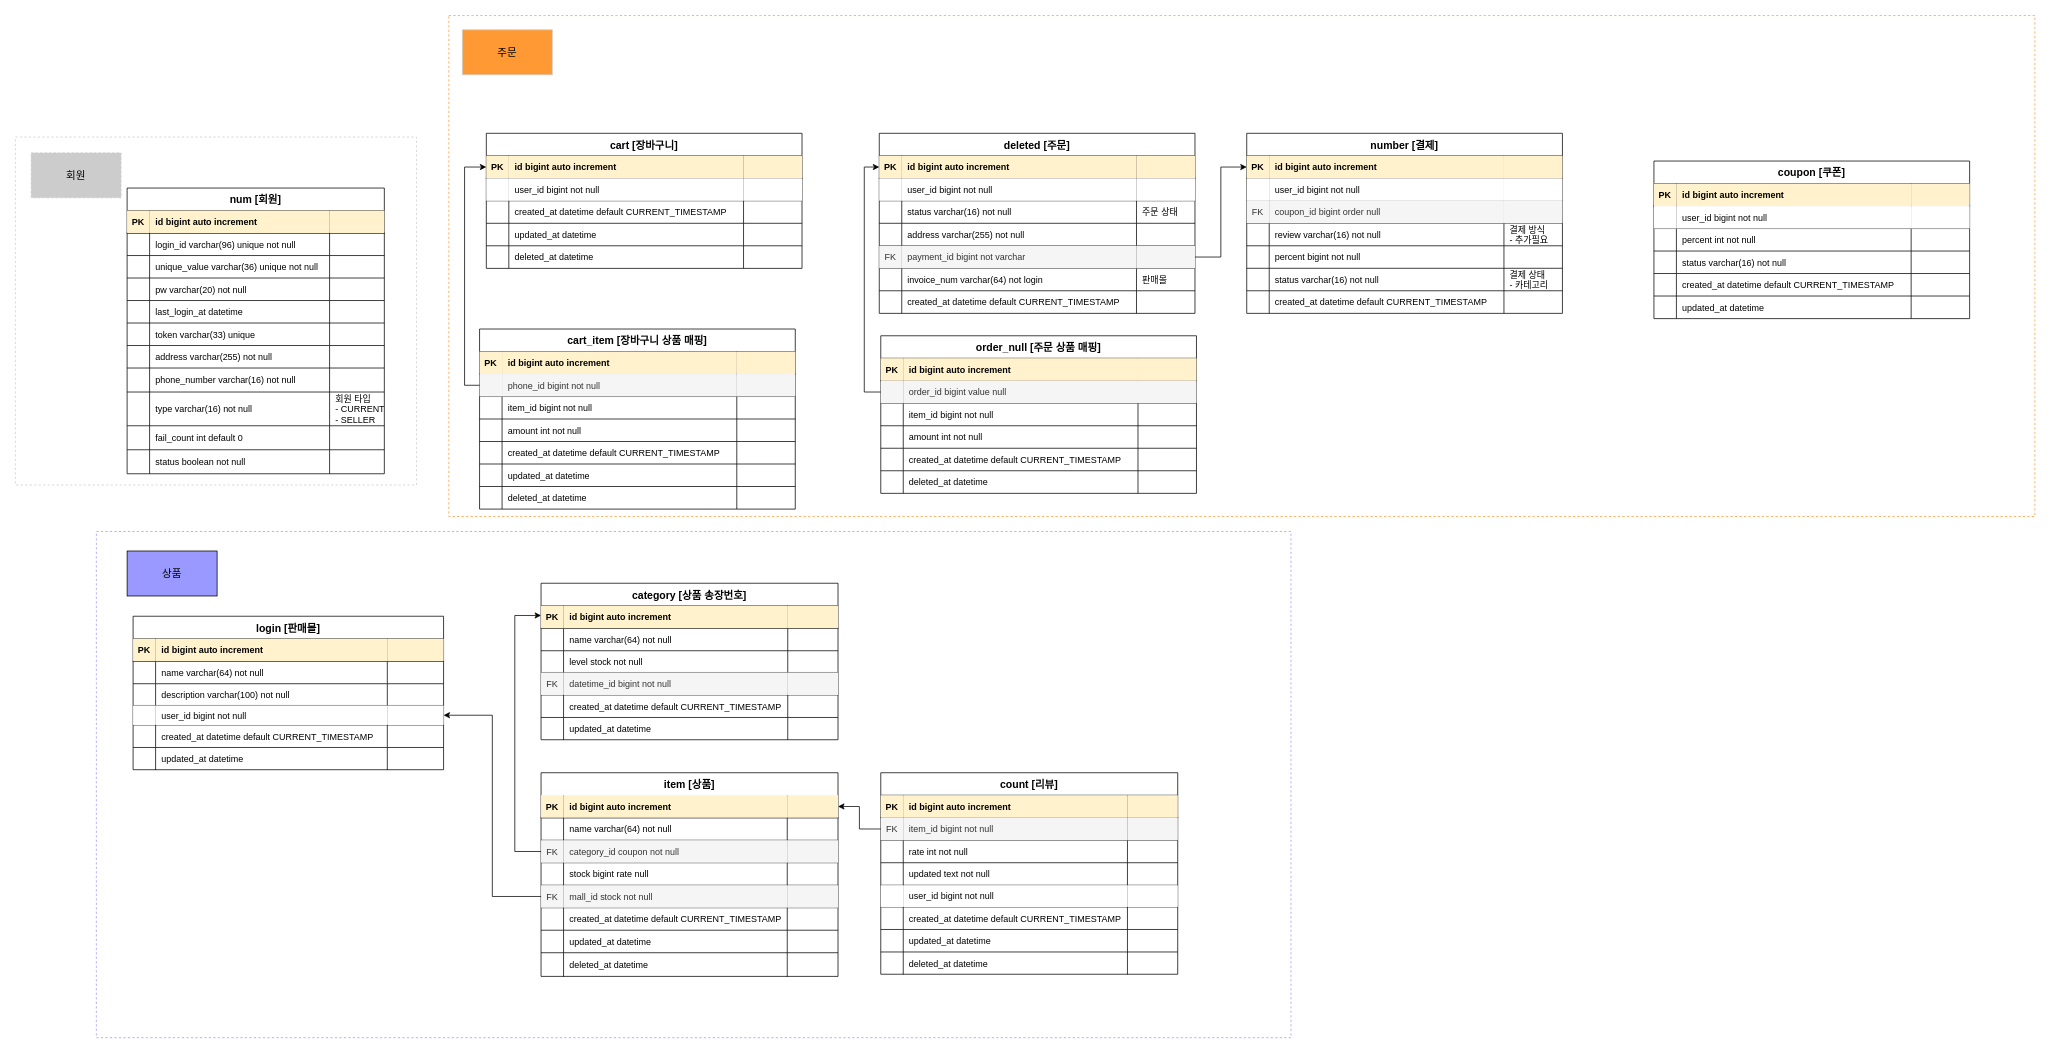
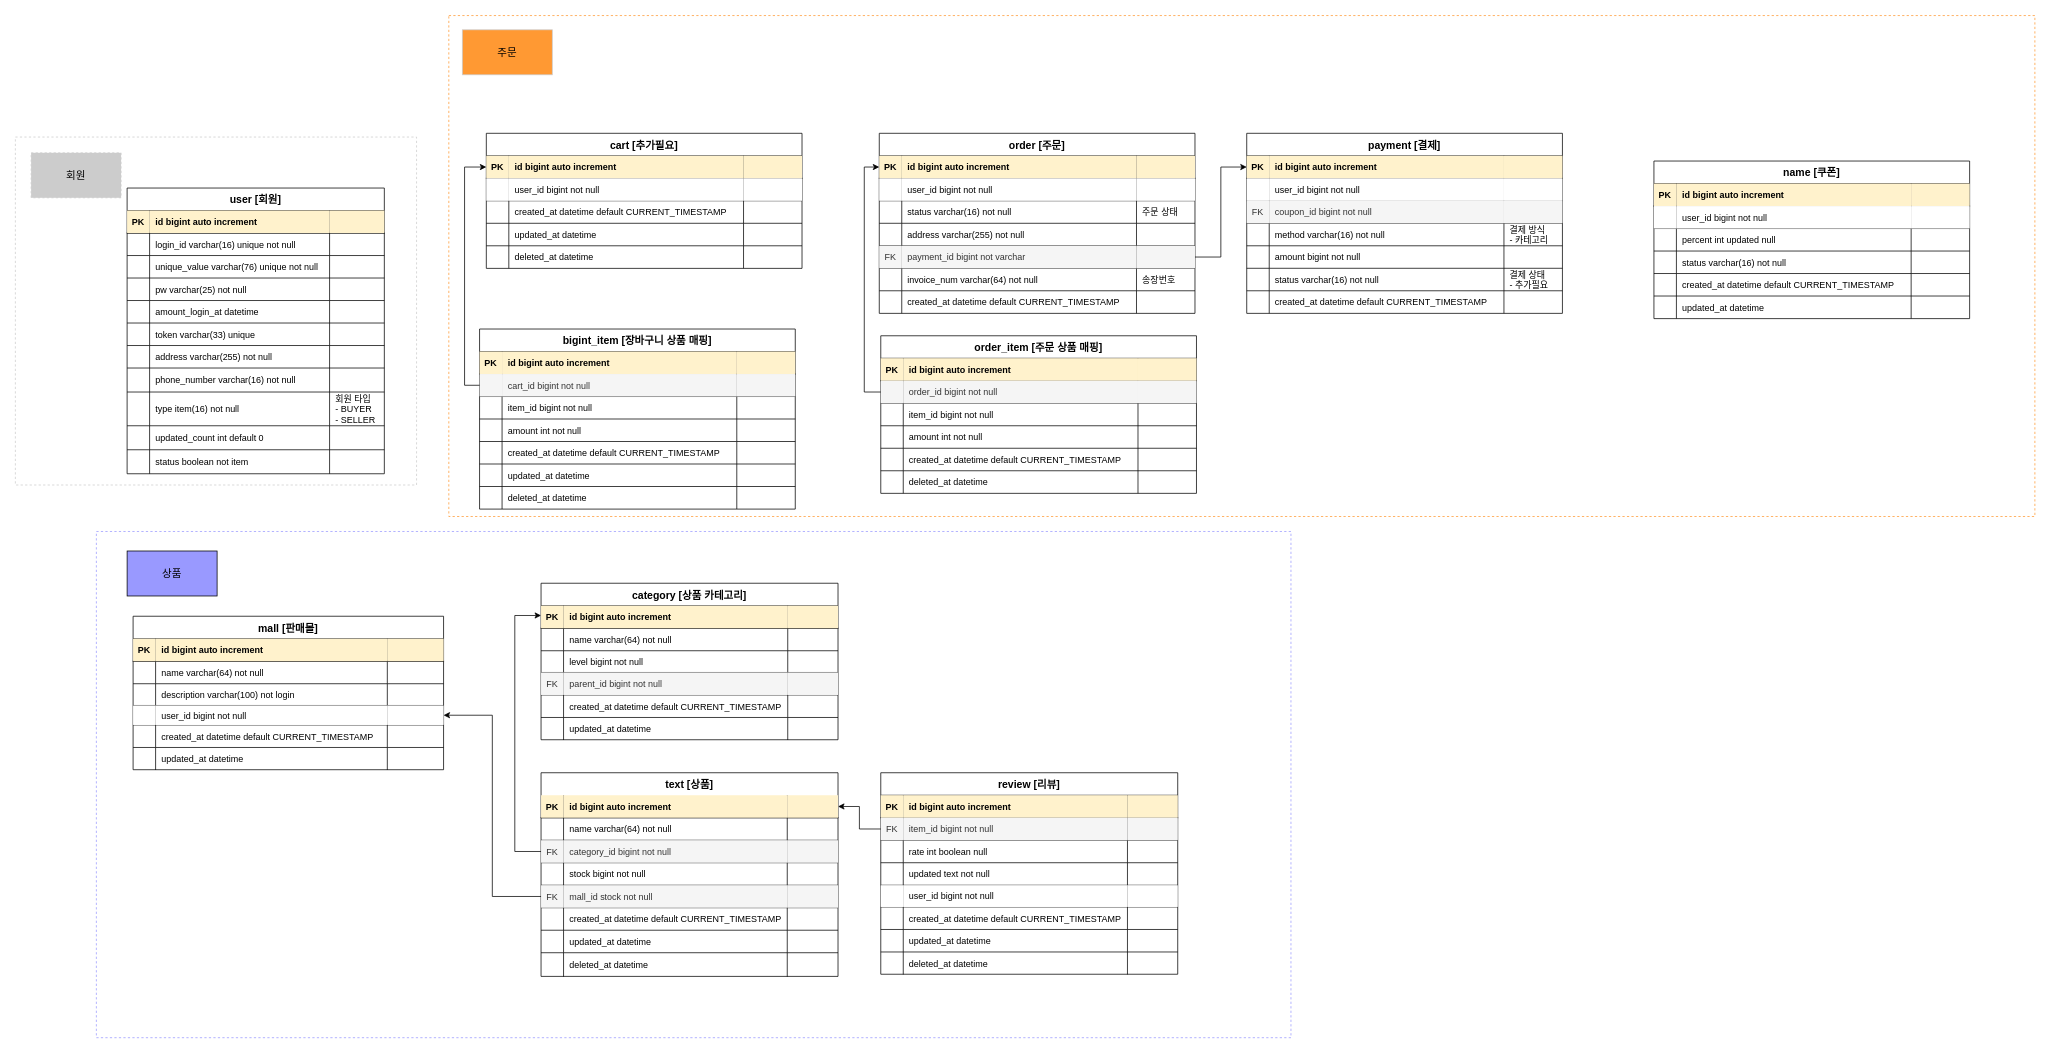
(644, 145) -> (644, 145)
(1037, 145) -> (1037, 145)
(1404, 145) -> (1404, 145)
(1812, 173) -> (1812, 173)
(255, 200) -> (255, 200)
(1334, 212) -> (1329, 212)
(1529, 230) -> (1529, 230)
(1336, 235) -> (1337, 235)
(1726, 240) -> (1736, 240)
(234, 245) -> (234, 245)
(1325, 257) -> (1322, 257)
(246, 267) -> (246, 267)
(1529, 275) -> (1529, 275)
(982, 280) -> (980, 280)
(1156, 280) -> (1160, 280)
(207, 290) -> (207, 290)
(205, 312) -> (211, 312)
(637, 341) -> (637, 341)
(1038, 348) -> (1038, 348)
(559, 386) -> (556, 386)
(964, 392) -> (960, 392)
(355, 399) -> (355, 399)
(212, 409) -> (204, 409)
(208, 438) -> (217, 438)
(206, 462) -> (207, 462)
(689, 595) -> (689, 595)
(288, 628) -> (288, 628)
(611, 662) -> (612, 662)
(627, 684) -> (623, 684)
(236, 695) -> (239, 695)
(689, 785) -> (689, 785)
(1029, 785) -> (1029, 785)
(630, 852) -> (628, 852)
(945, 852) -> (954, 852)
(617, 874) -> (614, 874)
